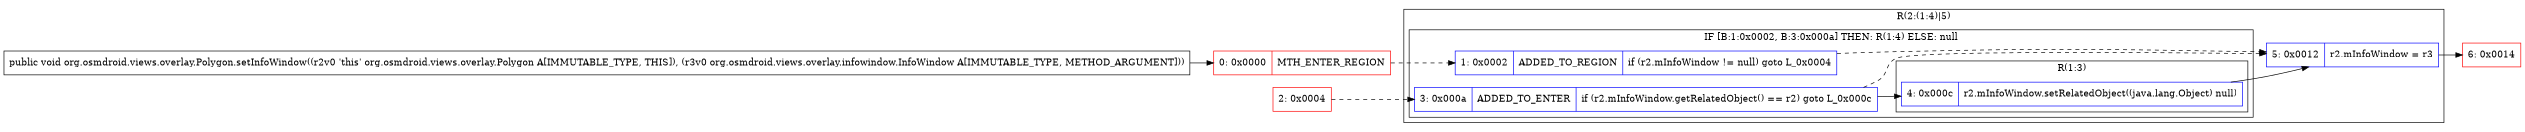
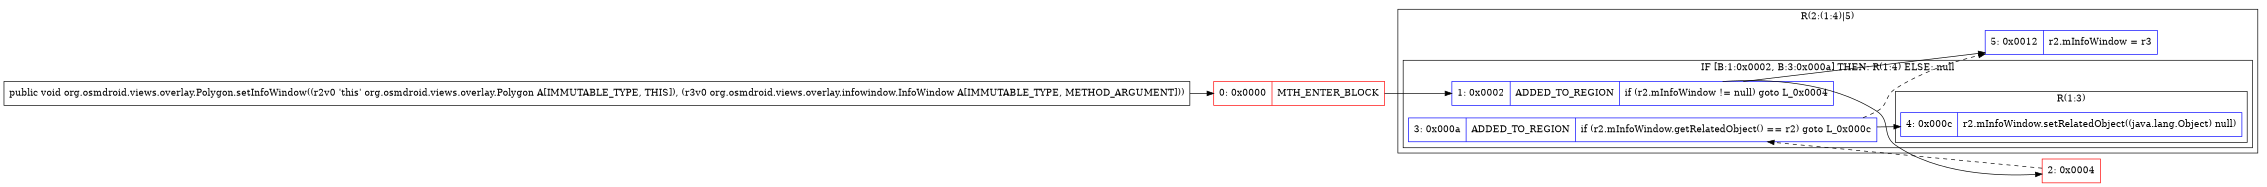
(2048, 49) -> (1861, 67)
(2492, 55) -> none
(1331, 63) -> (1328, 93)
(1420, 63) -> (1415, 93)
(2267, 76) -> none
(1524, 99) -> (1521, 130)
none -> (1885, 121)
